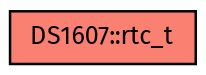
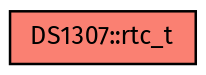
(103, 38) -> (103, 38)
